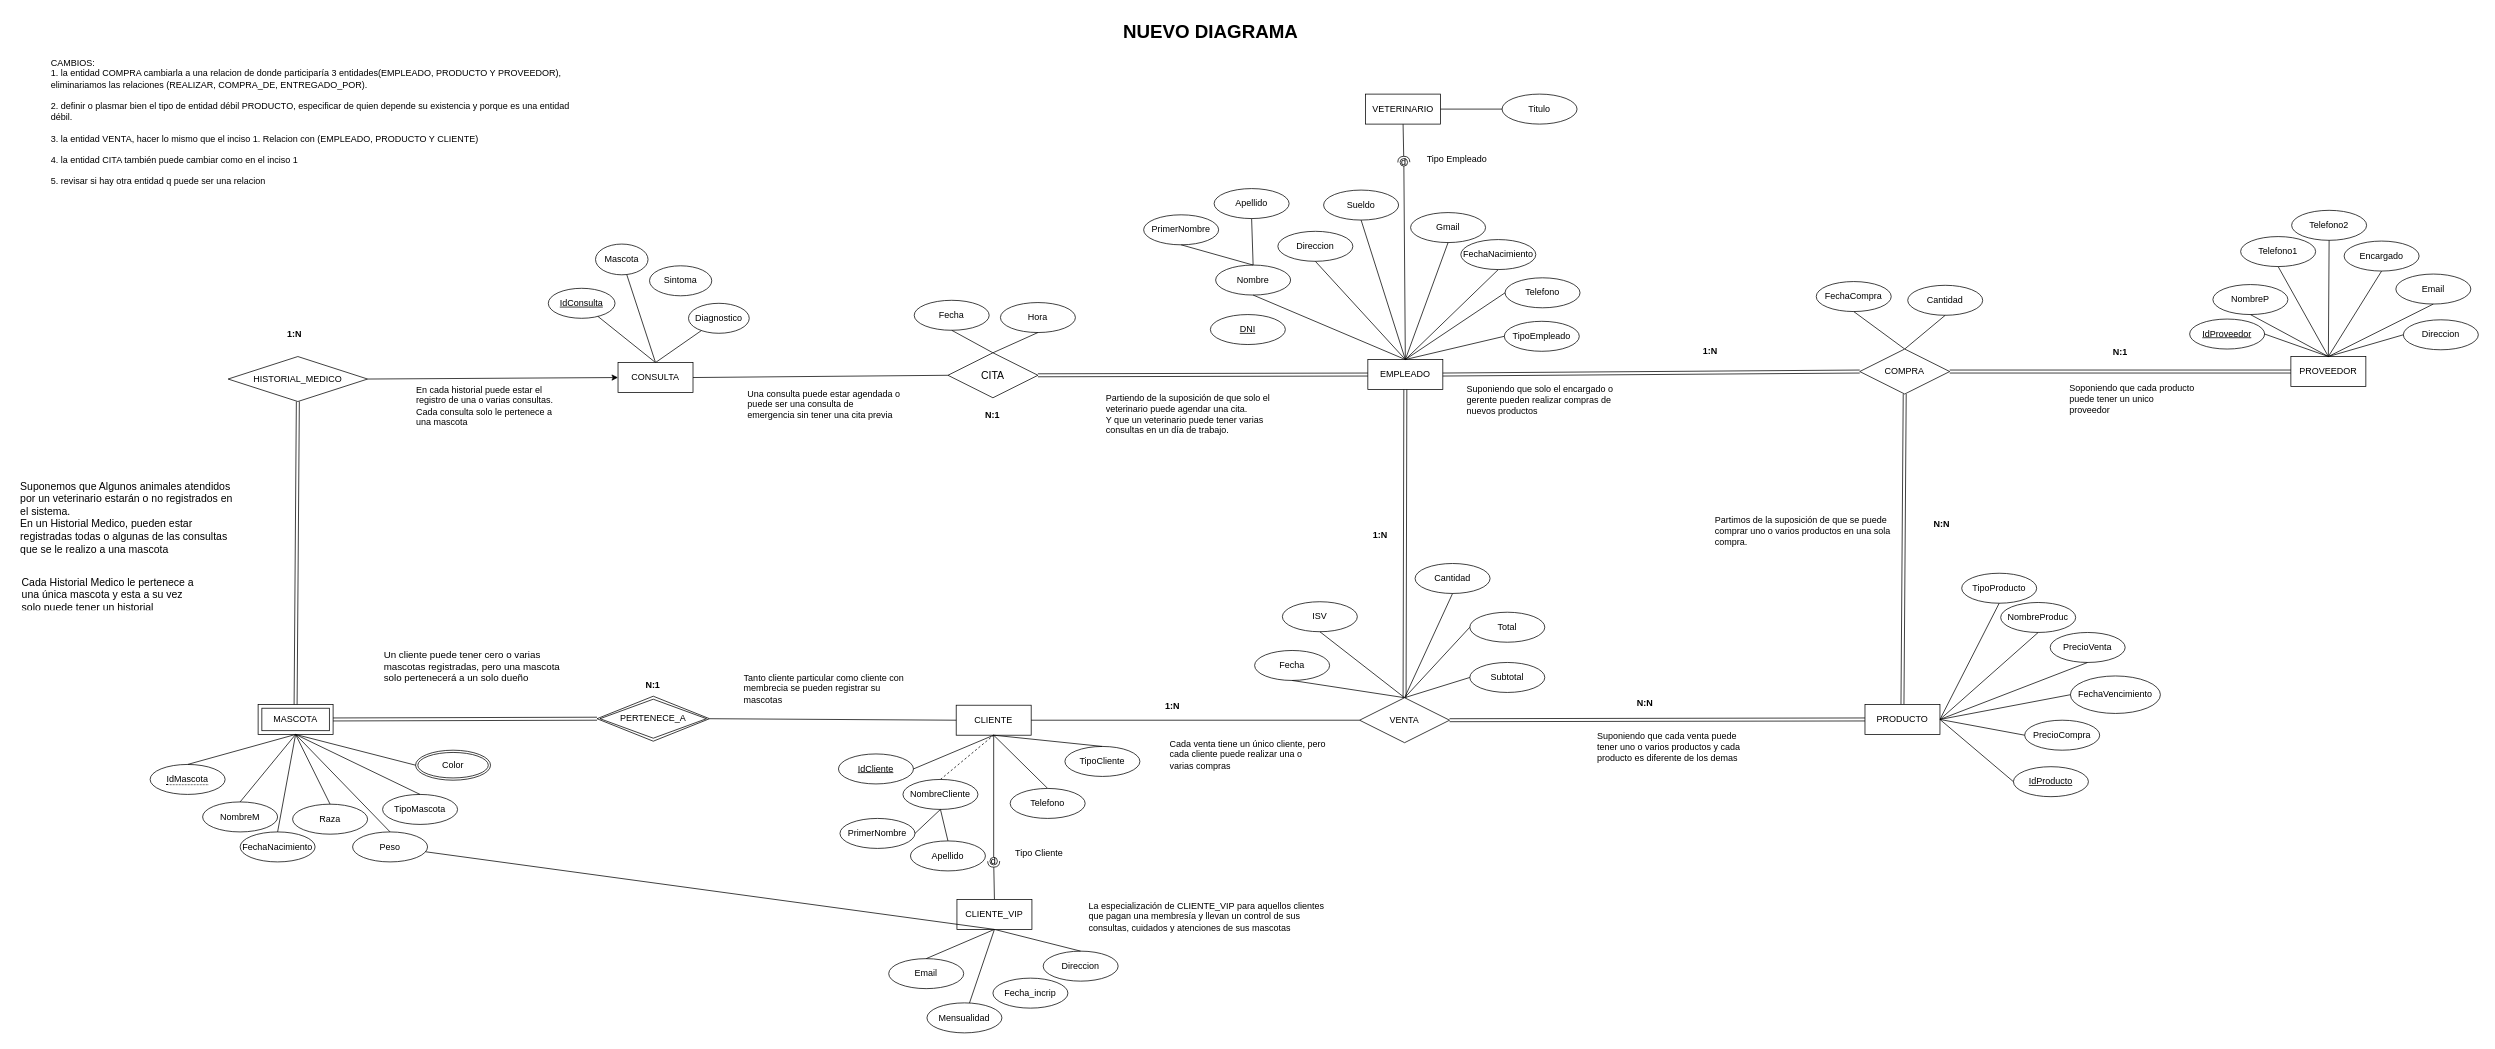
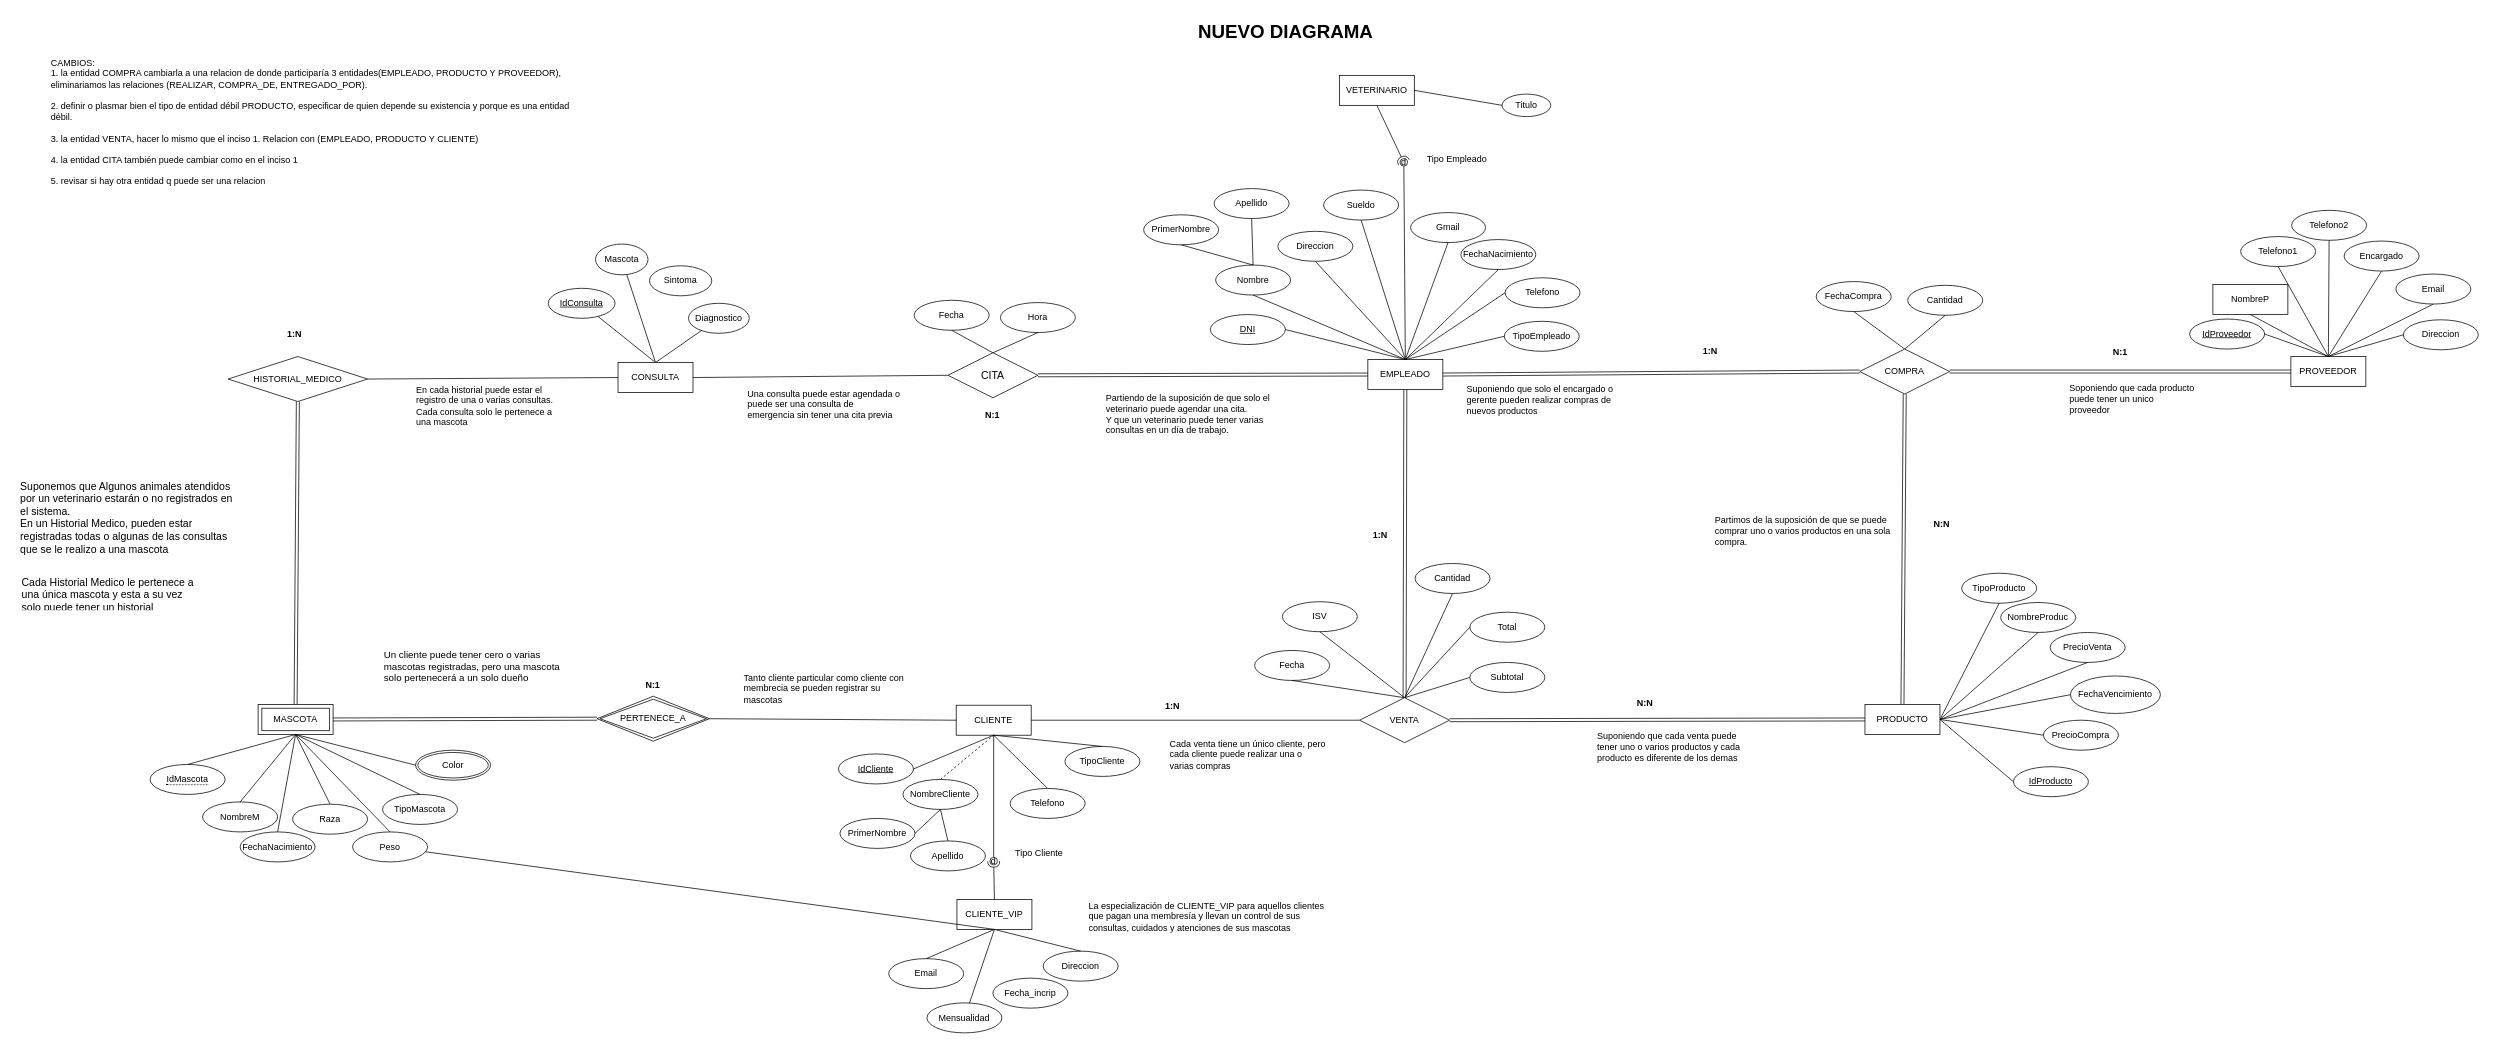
(1227, 41) -> (1302, 41)
(1403, 109) -> (1377, 90)
(1539, 109) -> (1526, 105)
(2250, 300) -> (2250, 300)
none -> (1344, 344)
(611, 378) -> (613, 378)
(2062, 735) -> (2081, 735)
